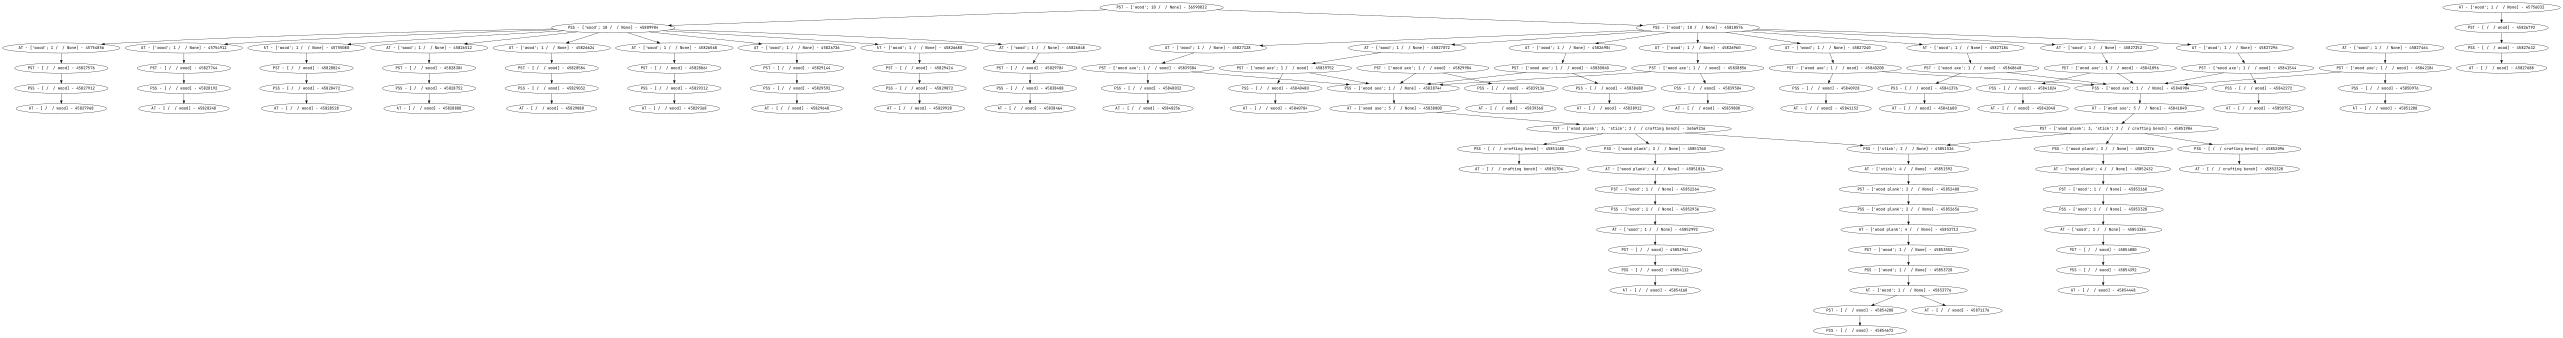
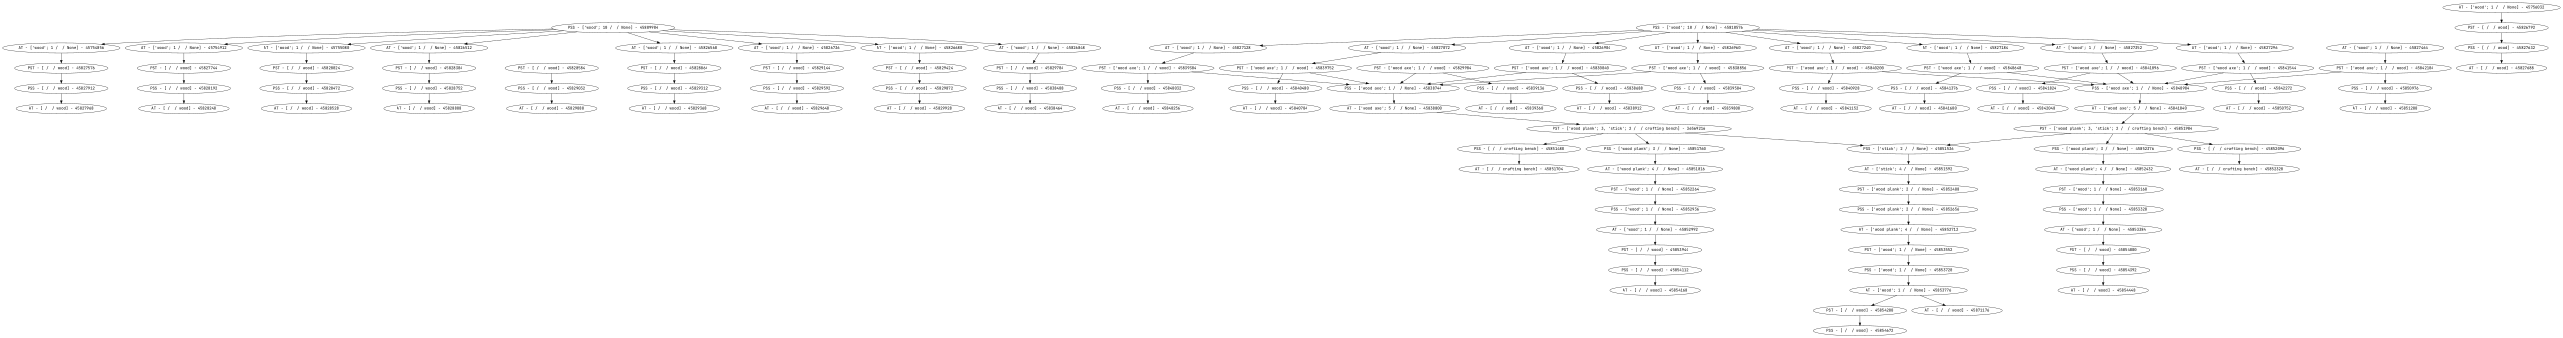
(1162, 8) -> none
(552, 48) -> none
